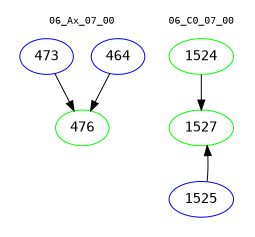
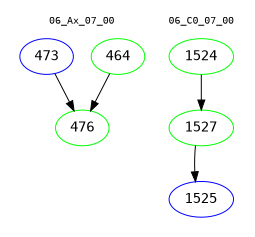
(118, 57) -> (118, 57)
(208, 169) -> (195, 159)
